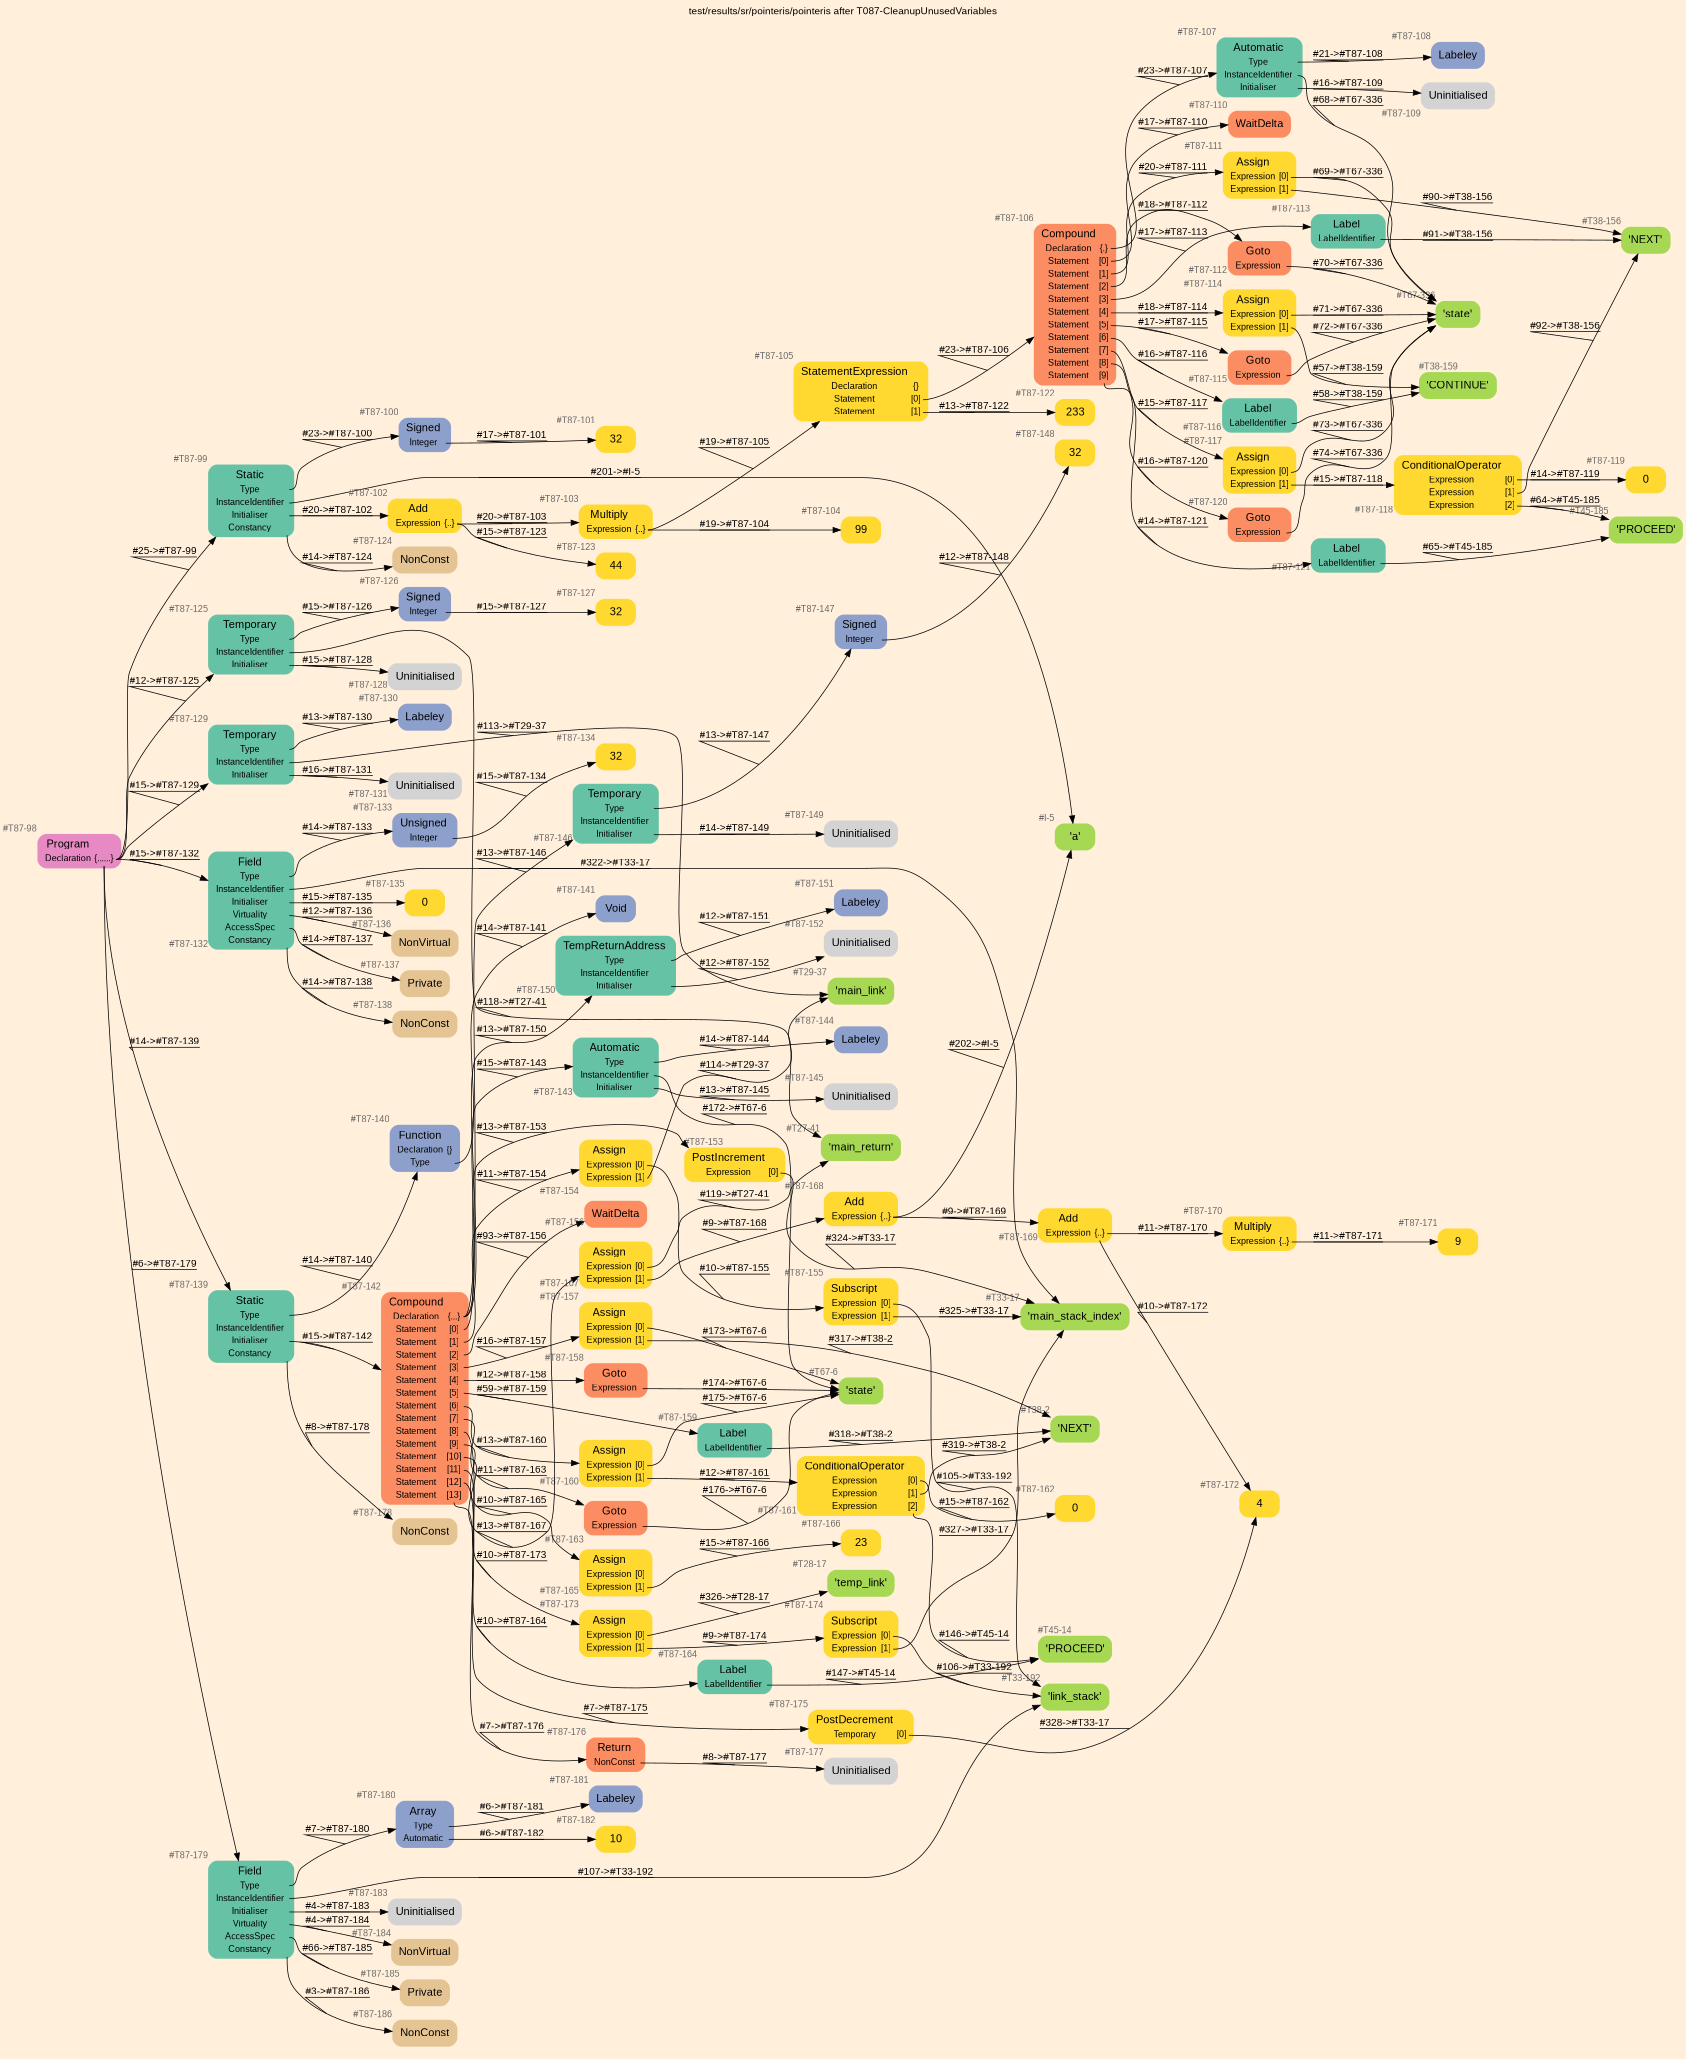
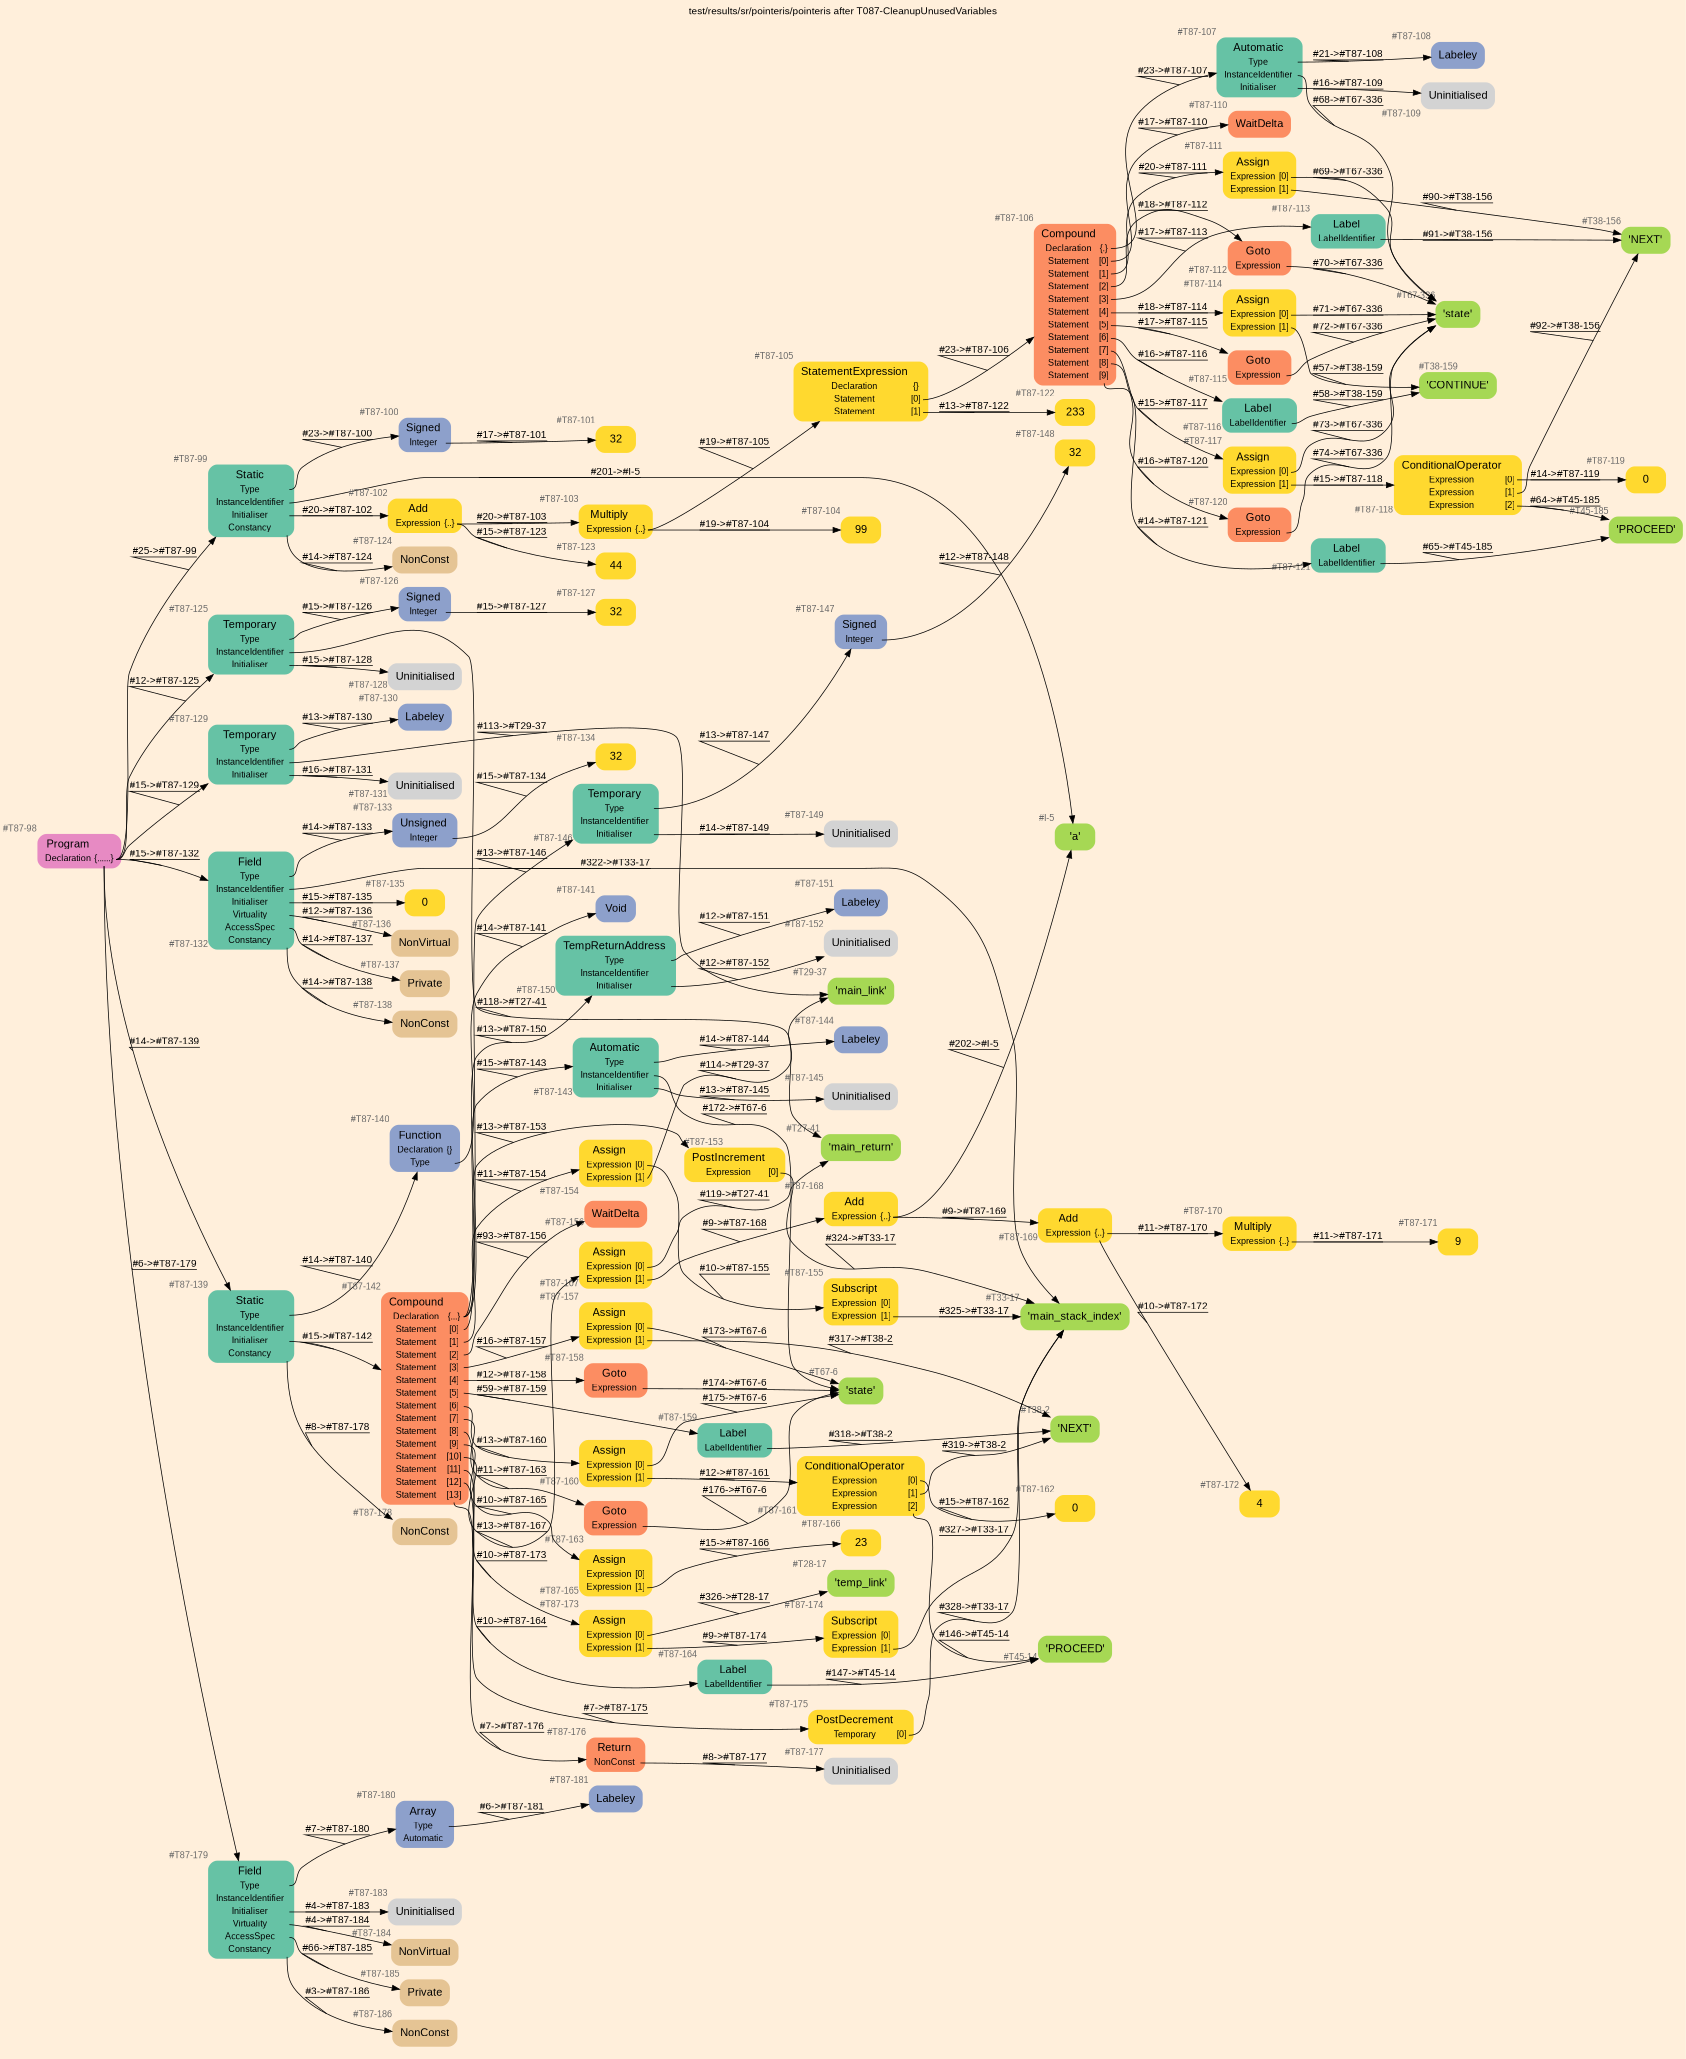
(1075, 1697) -> none
(1137, 1723) -> (1019, 1569)
(616, 1839) -> none
